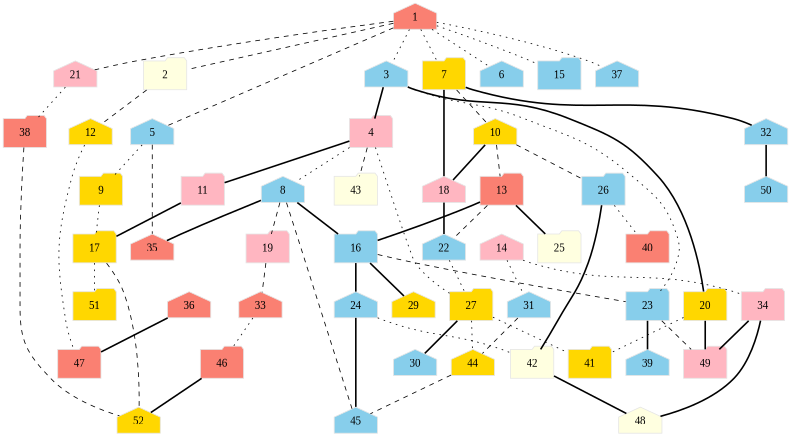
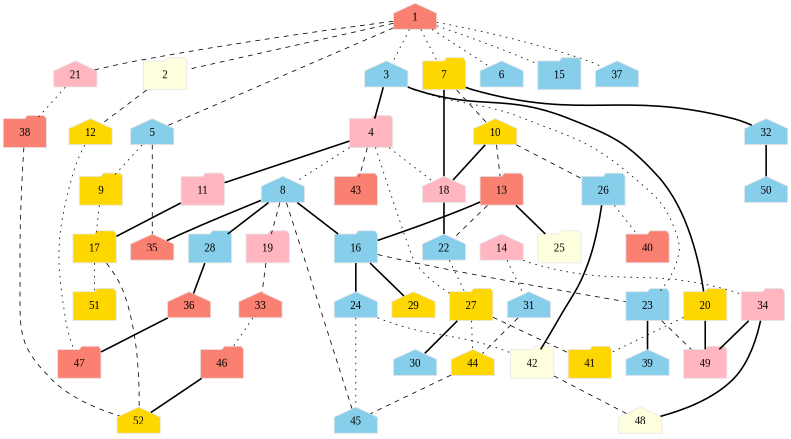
none -> (411, 164)
(356, 191) -> (356, 191)
none -> (210, 248)
(530, 335) -> (530, 335)
(356, 362) -> (356, 362)
(590, 395) -> (590, 395)
